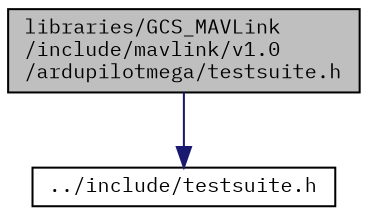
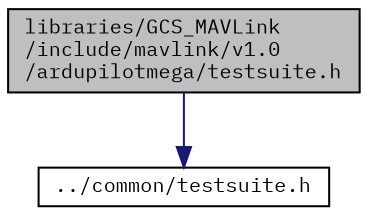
(184, 187) -> (184, 187)
